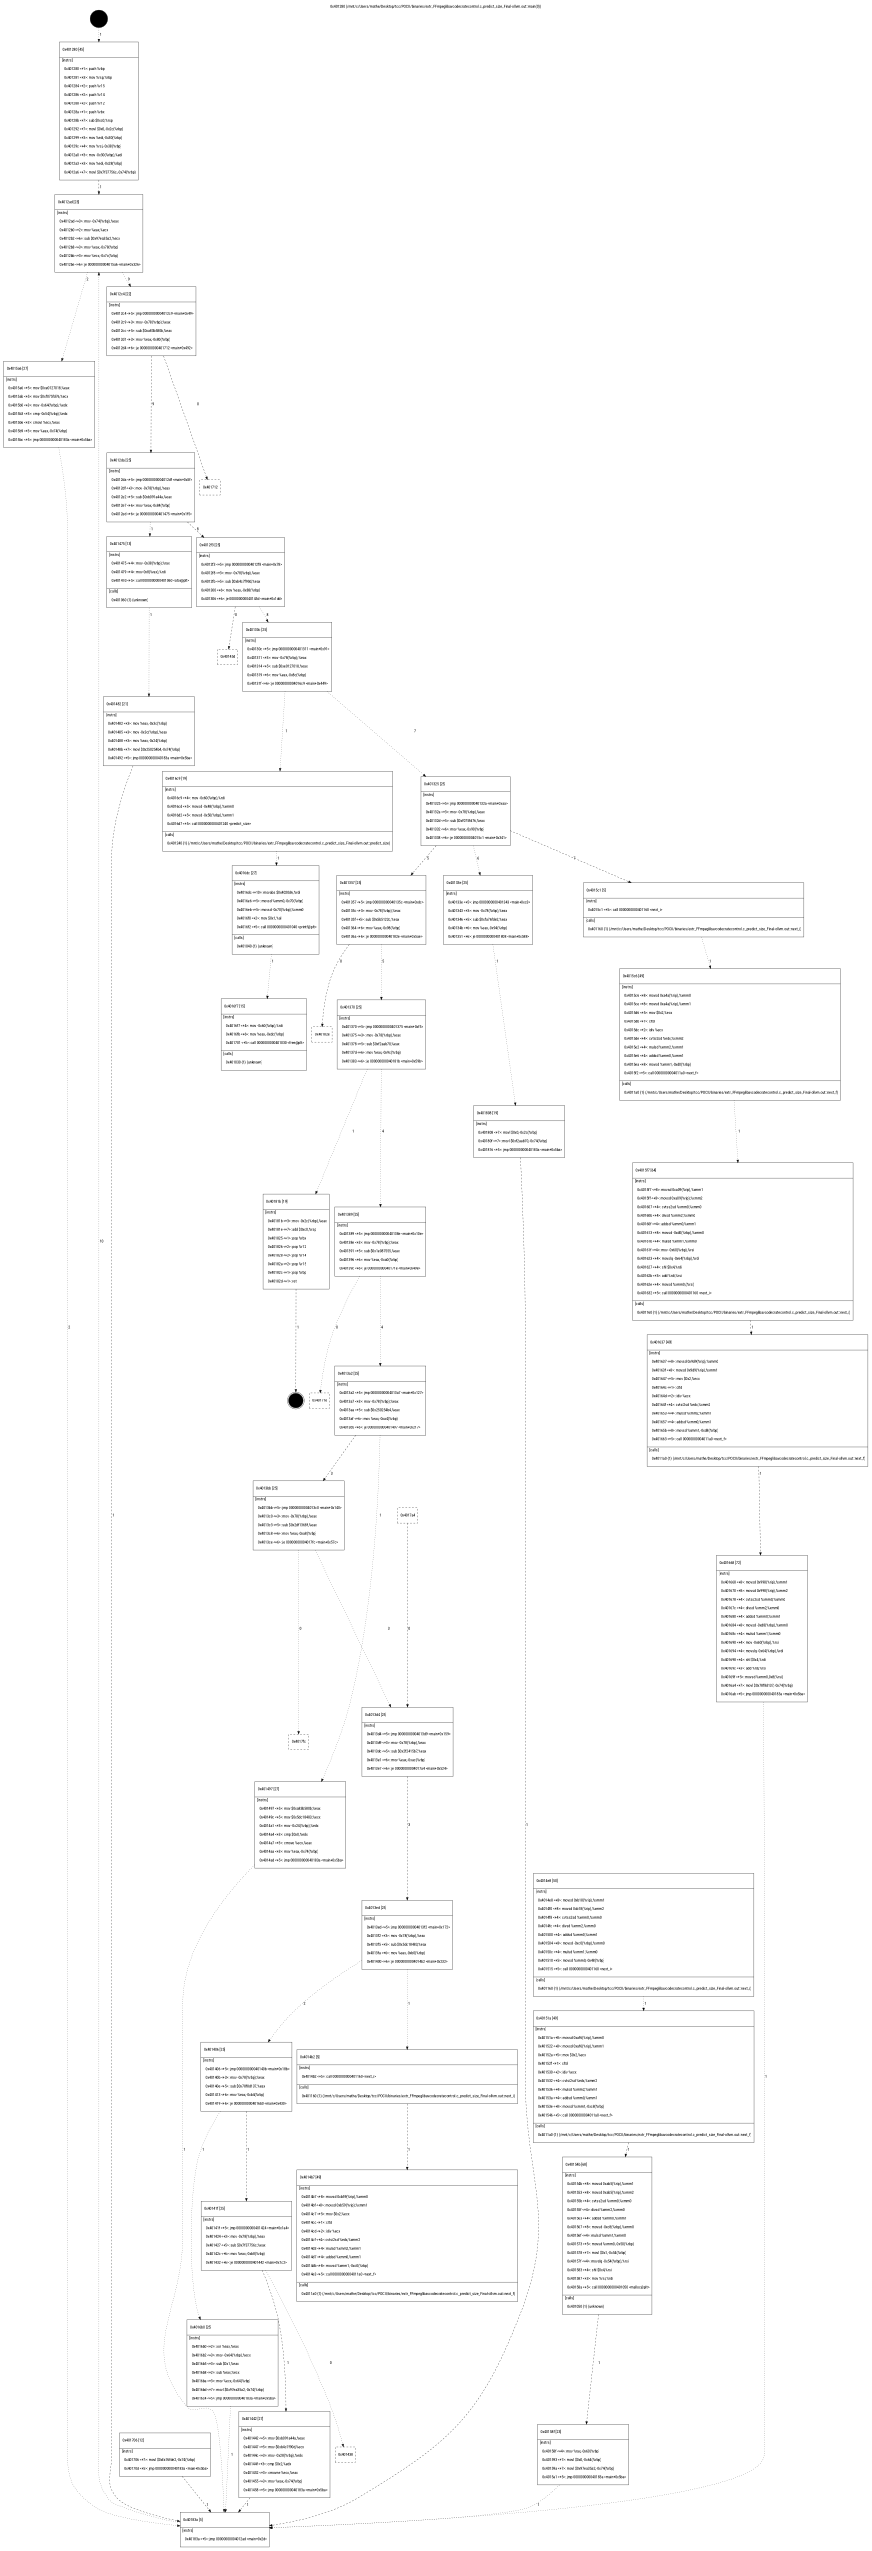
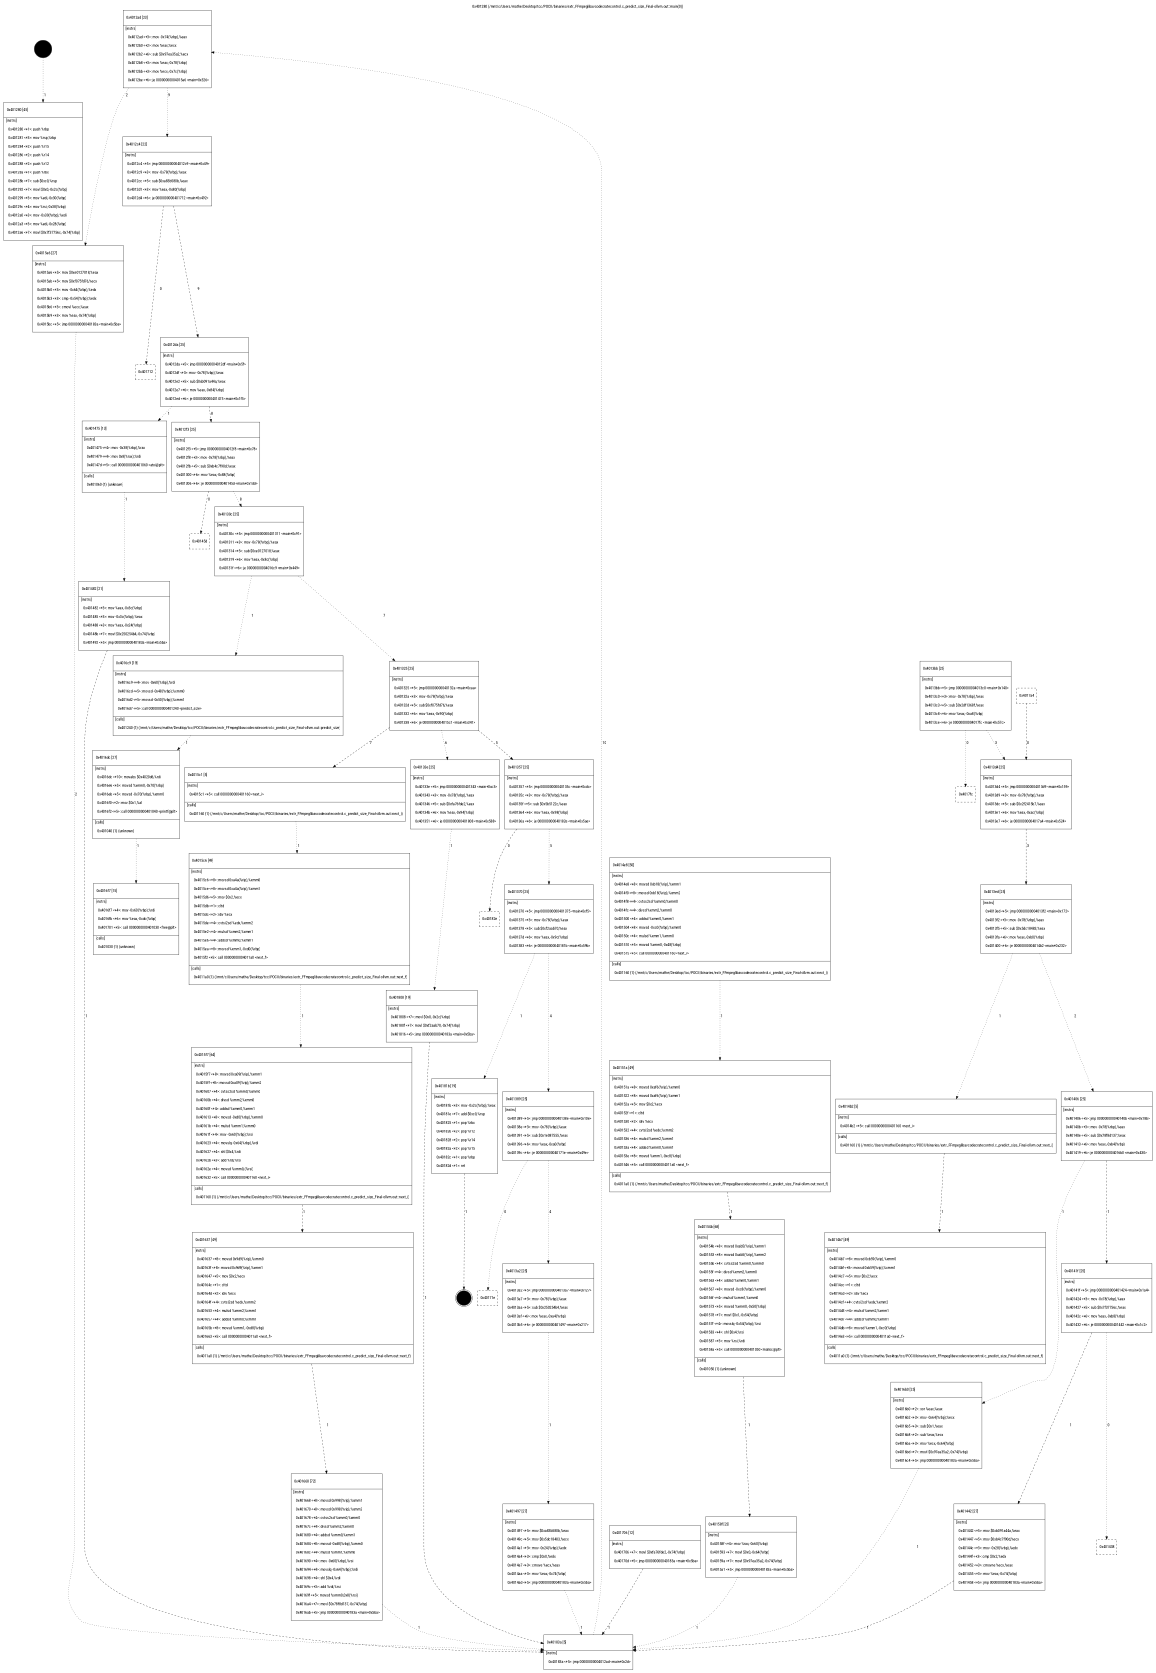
(99, 186) -> none
(340, 1457) -> none
